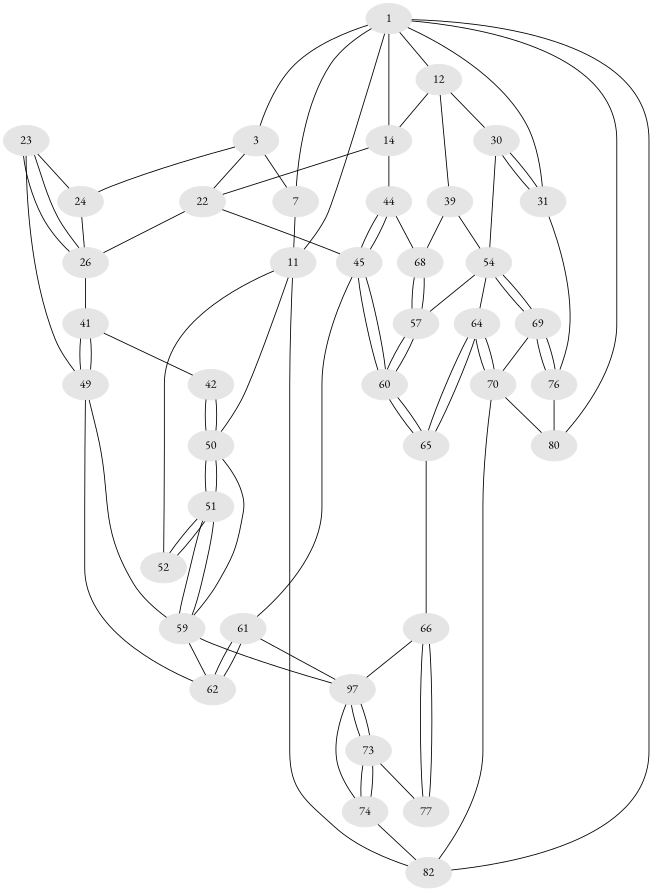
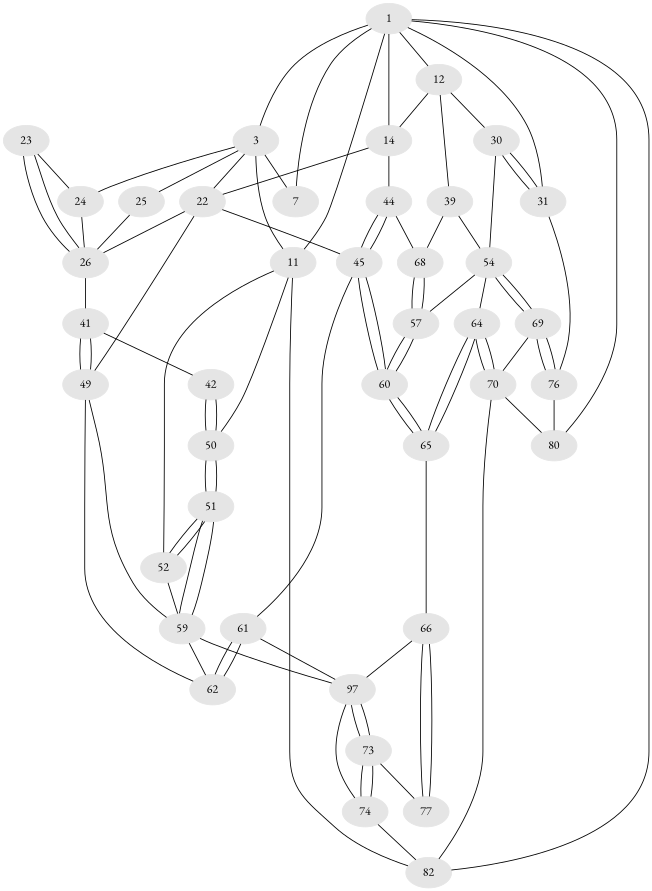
none -> (141, 202)
(294, 231) -> (262, 205)
(36, 267) -> (145, 294)
(237, 540) -> (173, 598)
